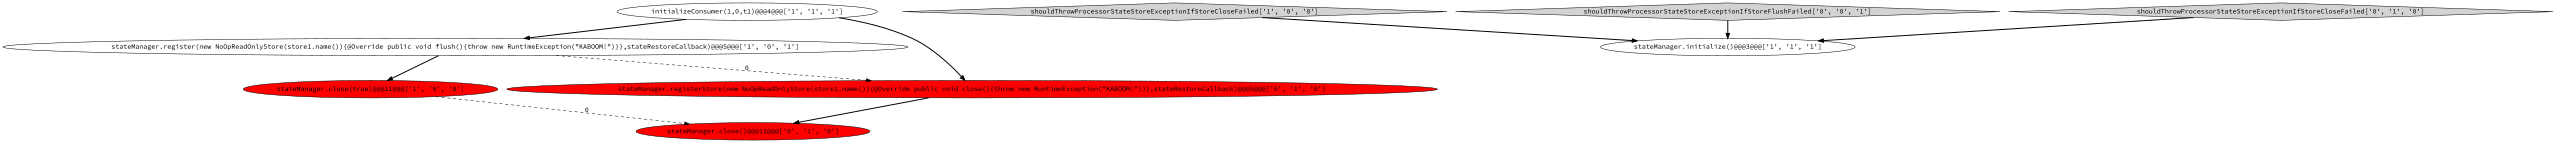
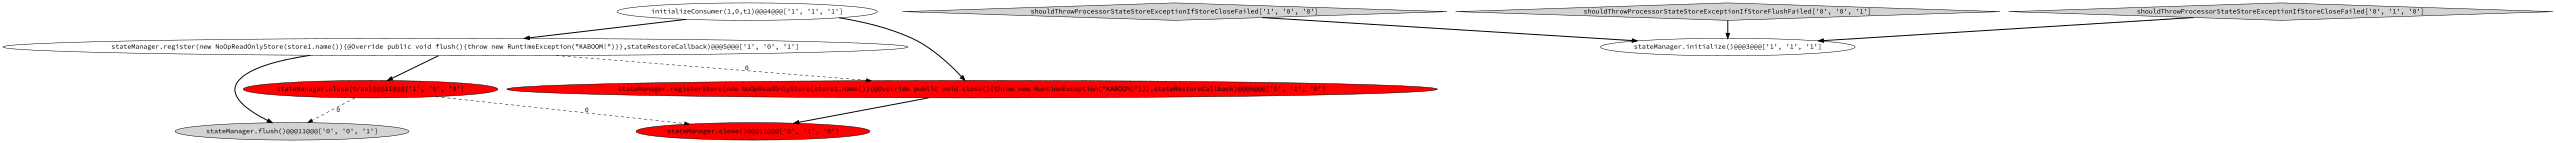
none -> (292, 131)
